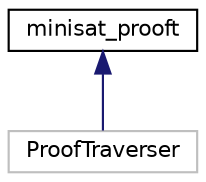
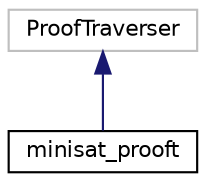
(103, 102) -> (103, 102)
